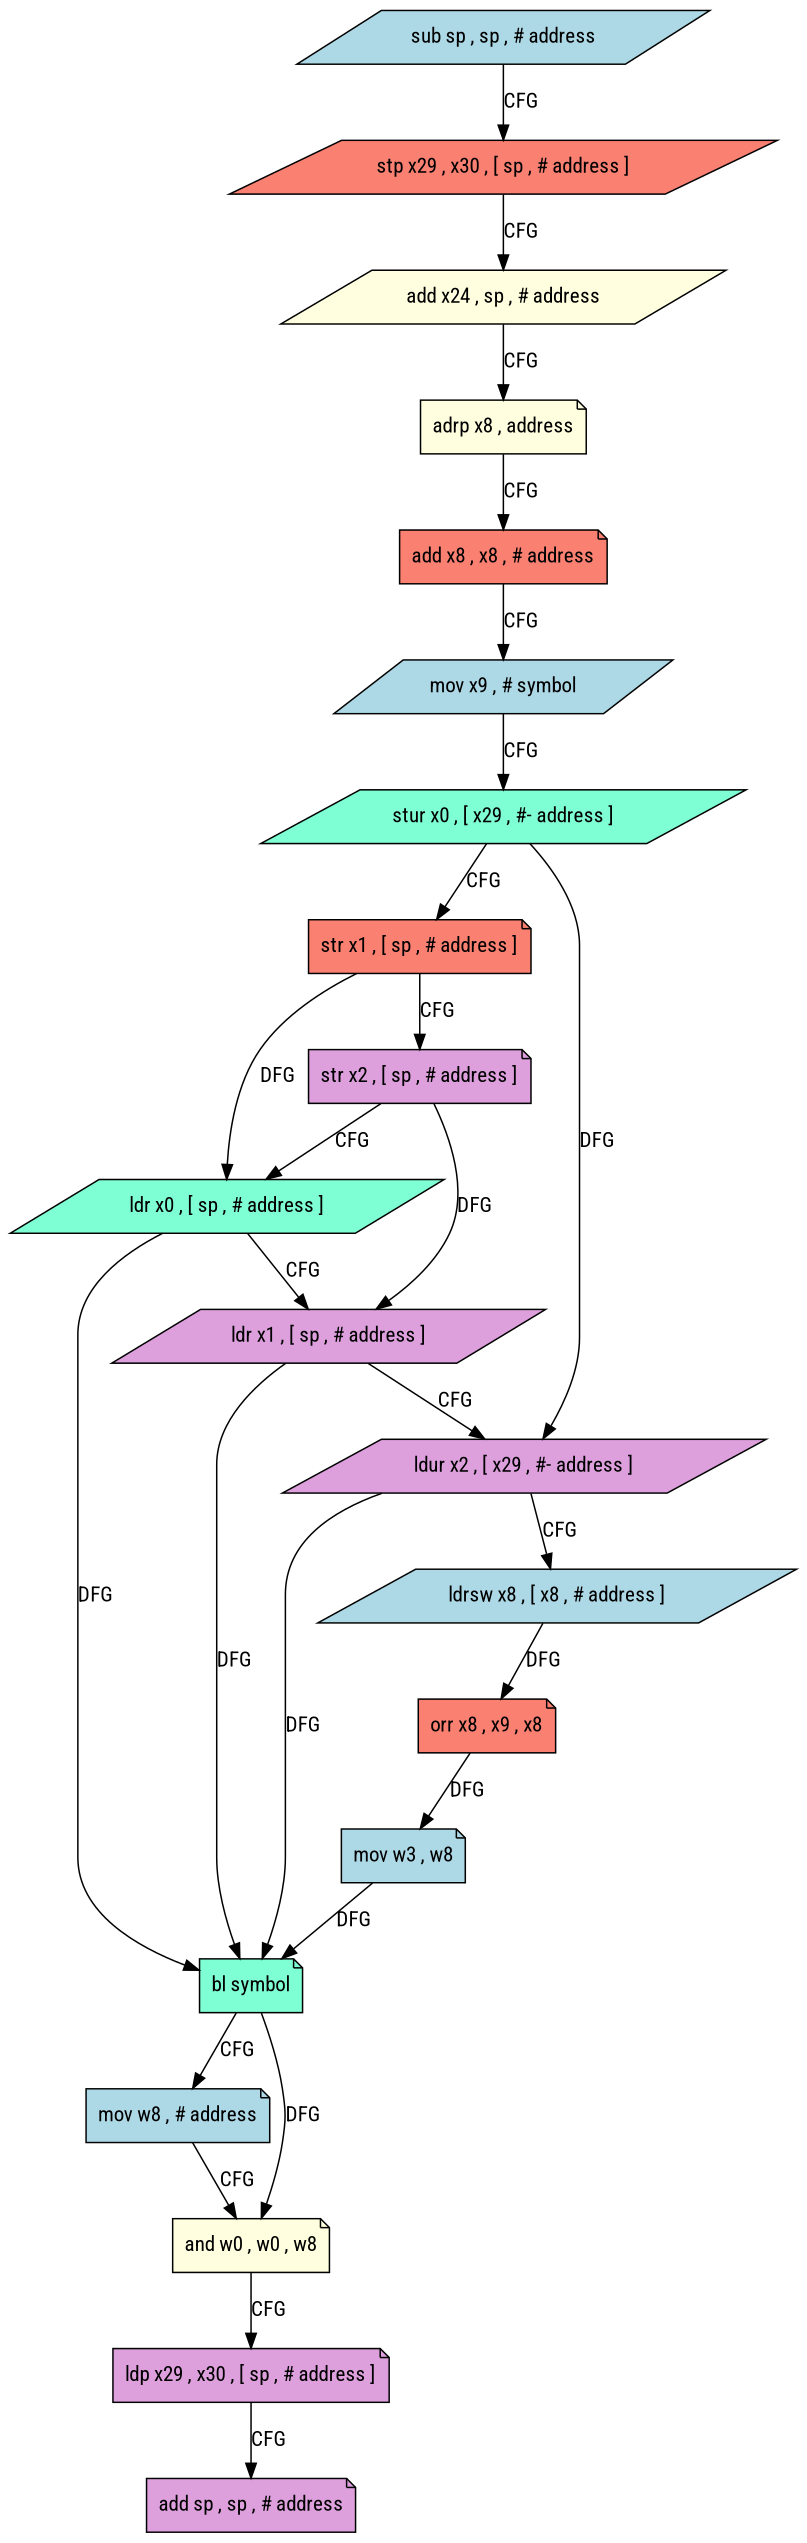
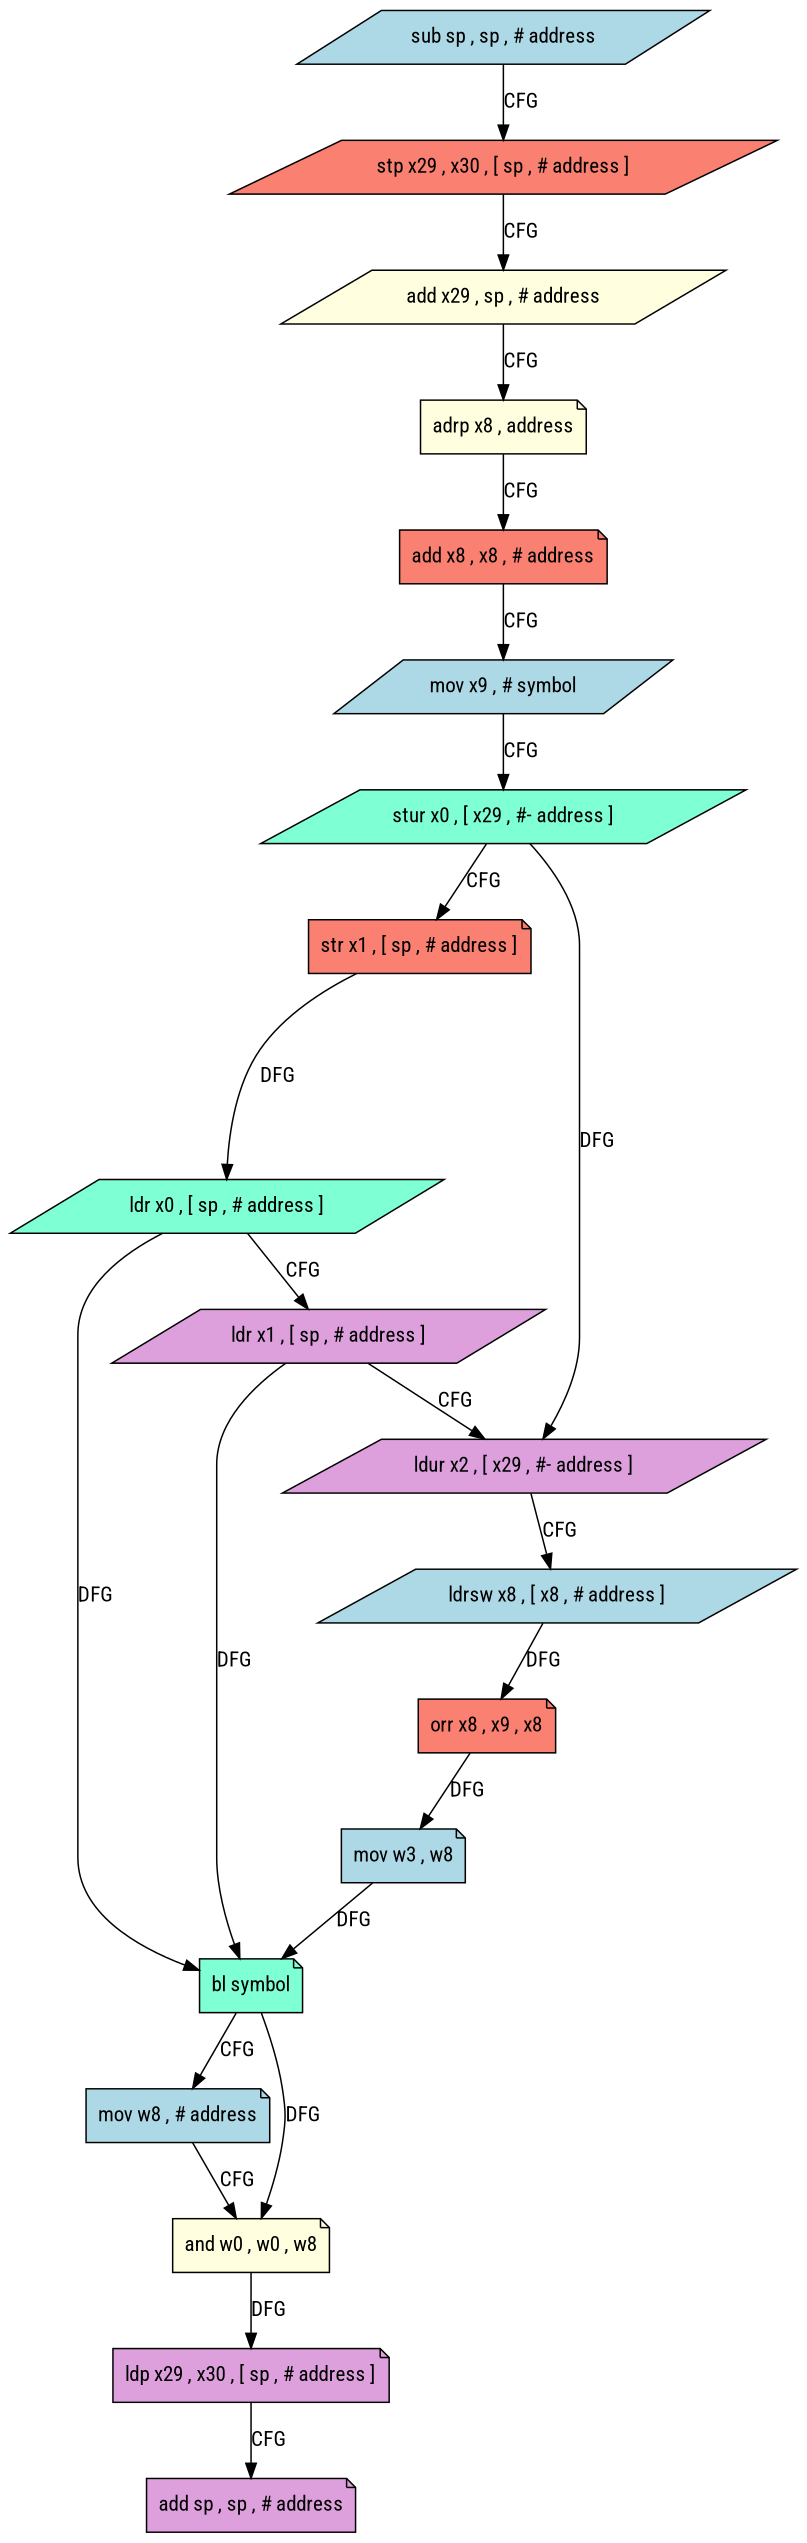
(503, 297) -> (503, 297)
(420, 1076) -> none
(285, 1696) -> none
(269, 2311) -> (269, 2311)
